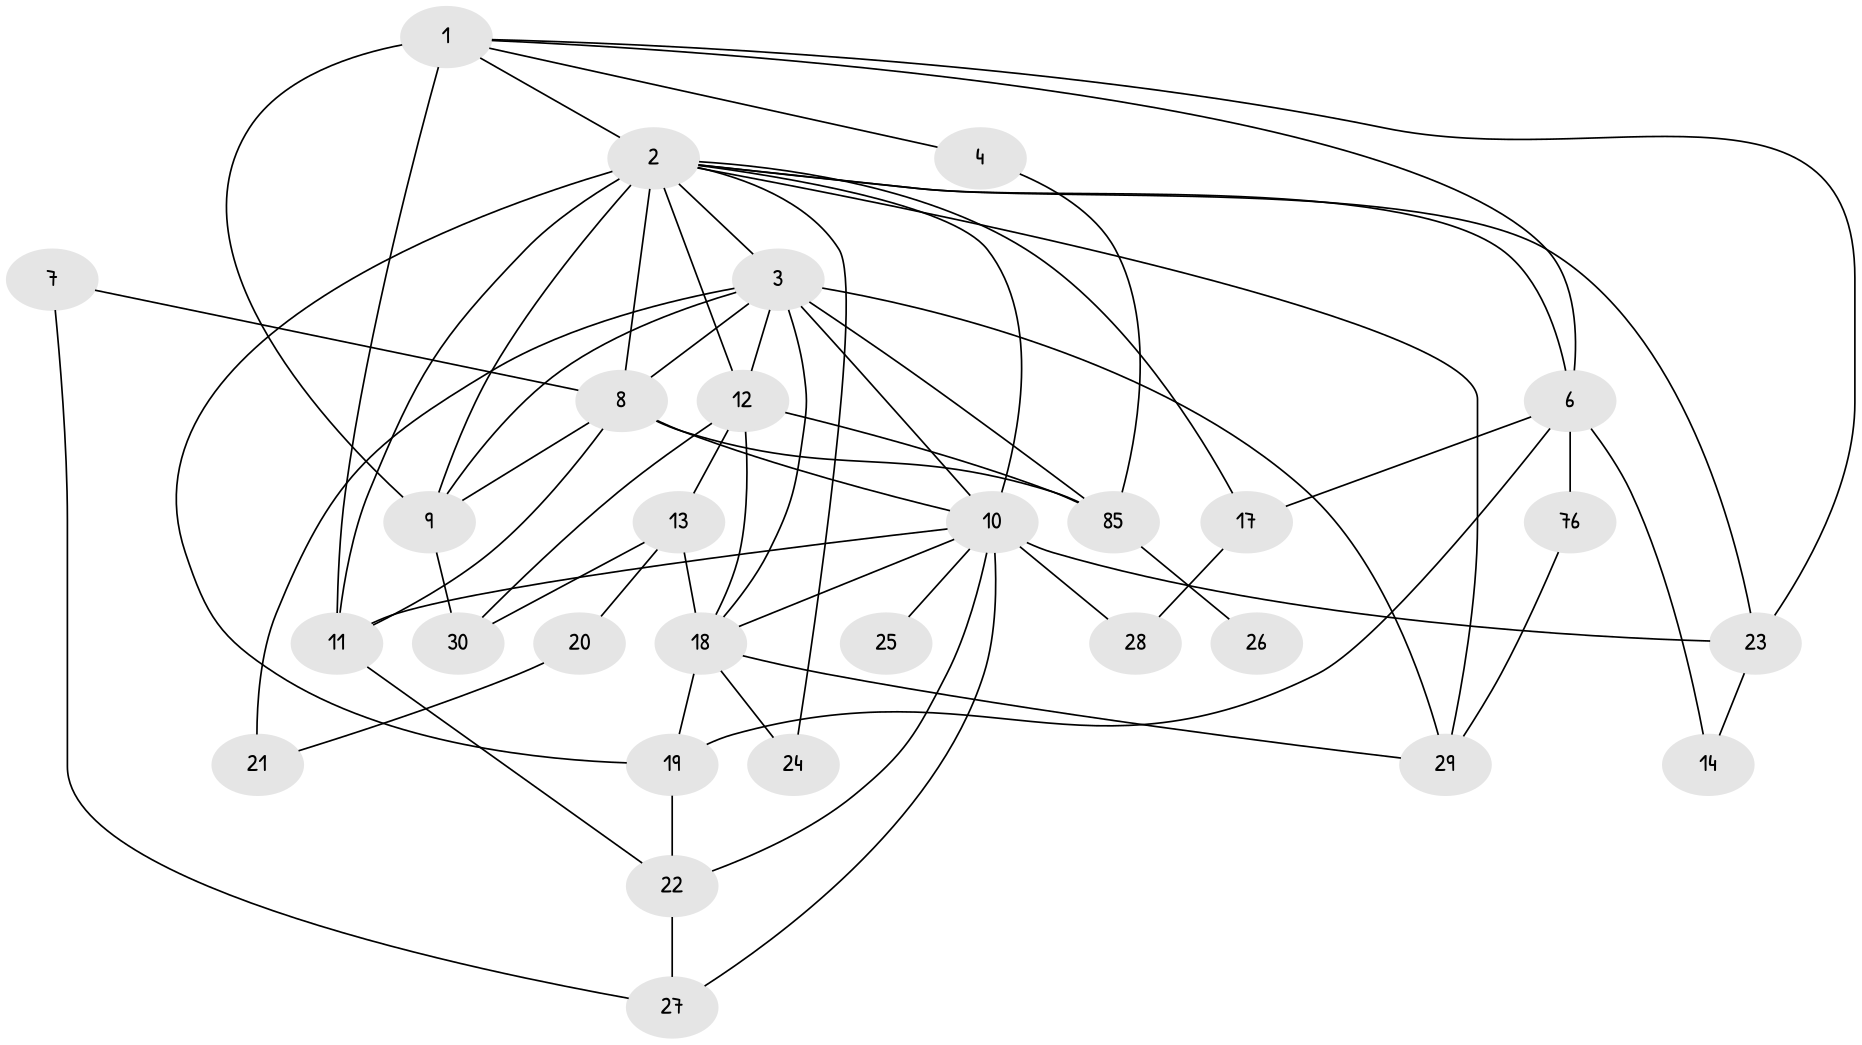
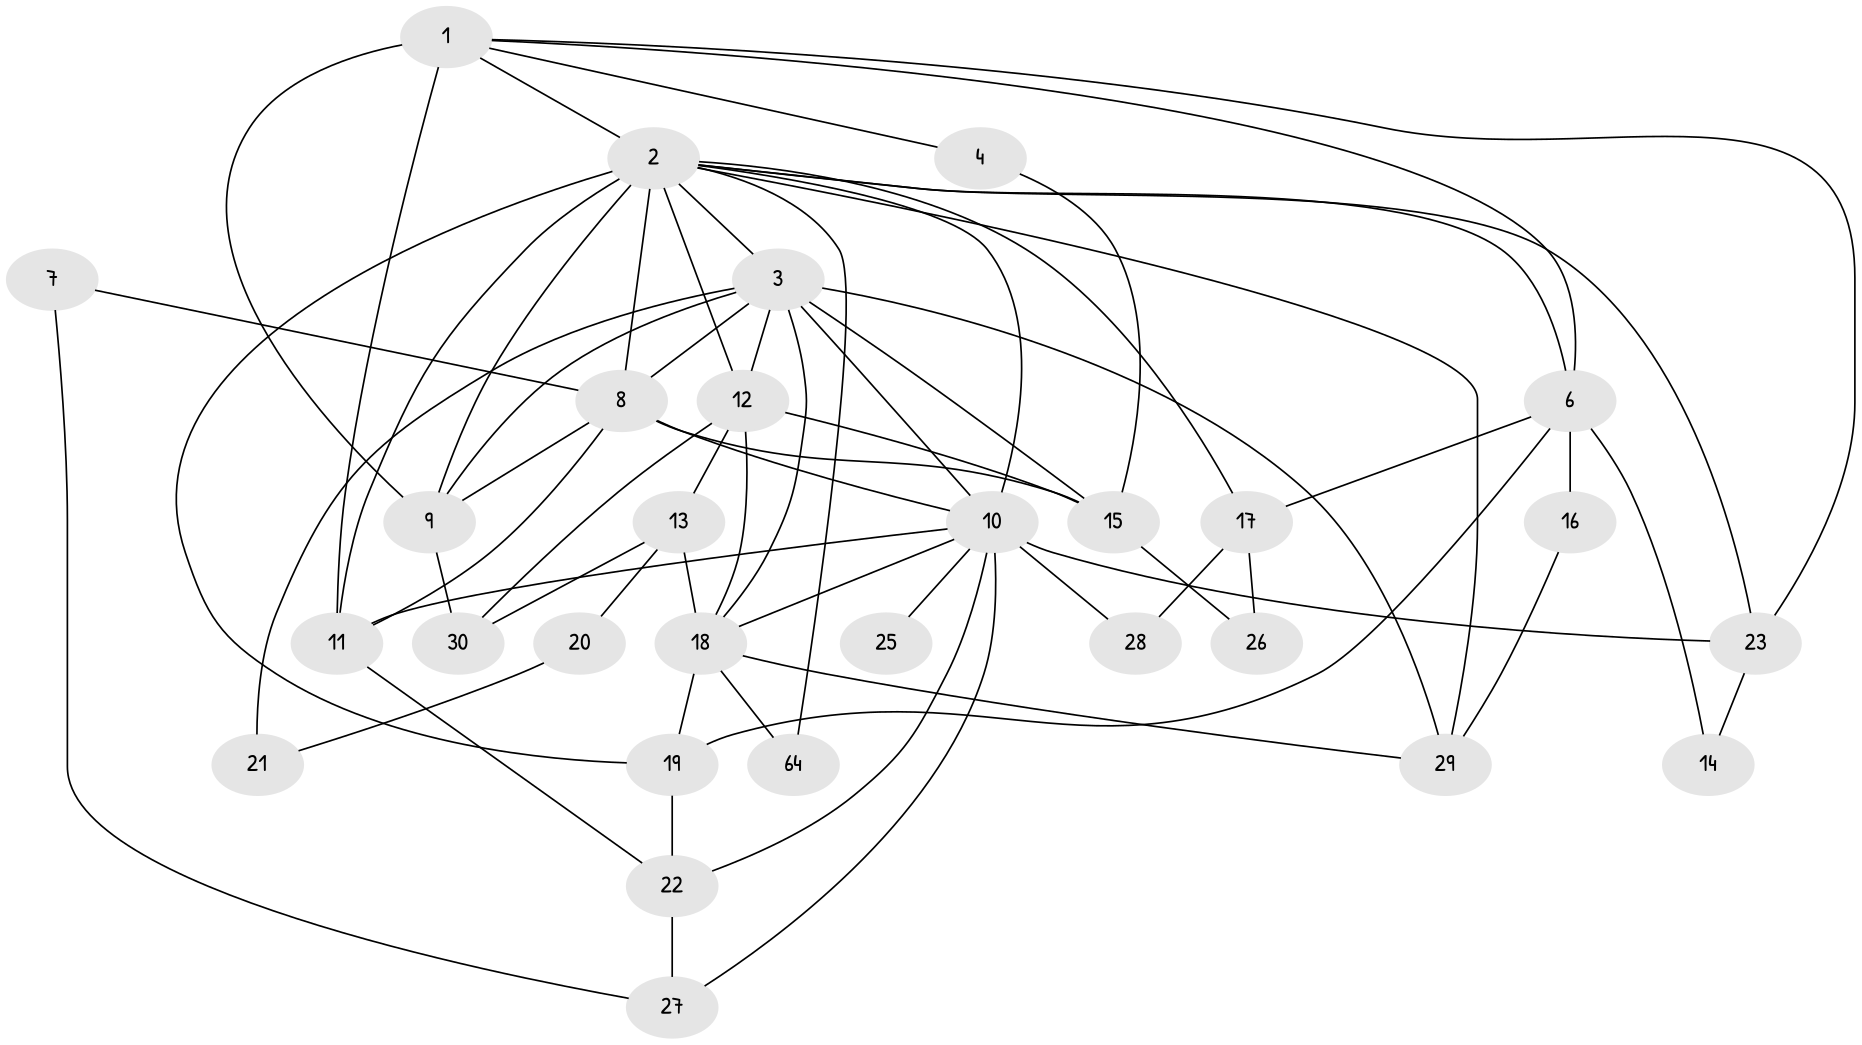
(1114, 522) -> (1114, 522)
(1570, 522) -> (1570, 522)
none -> (1252, 583)
(794, 765) -> (794, 765)
